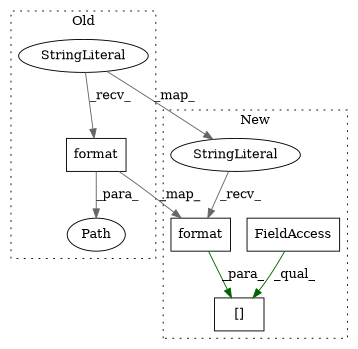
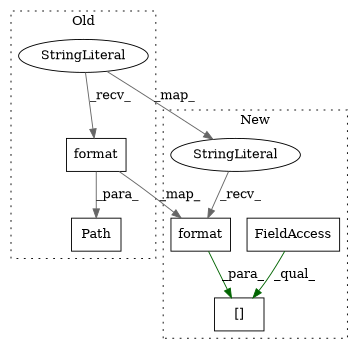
(96, 235) -> (96, 235)
